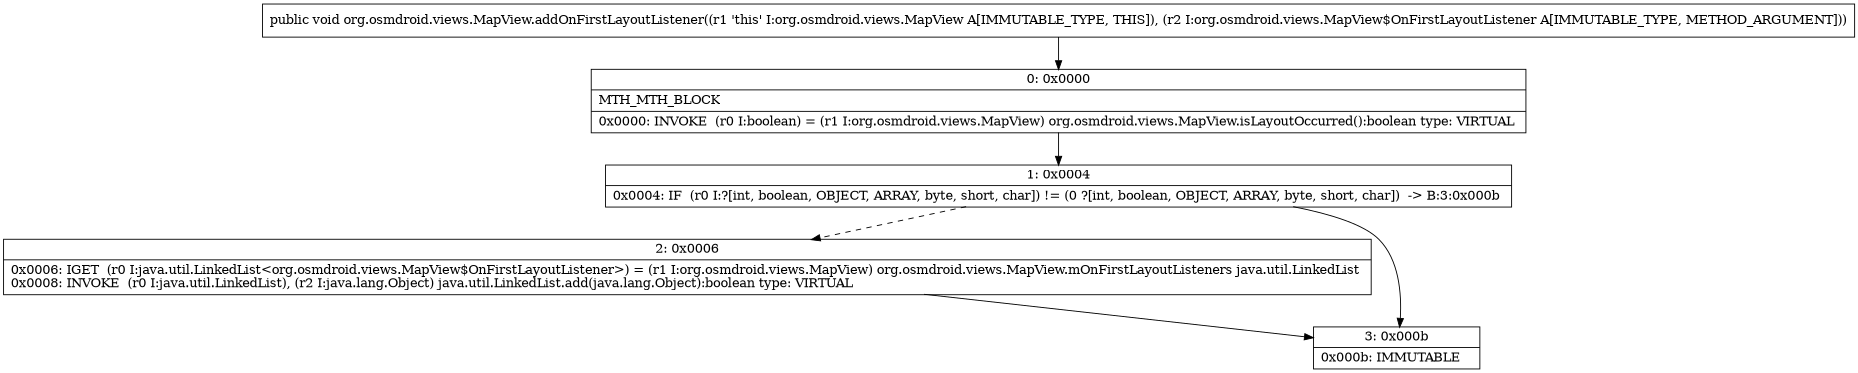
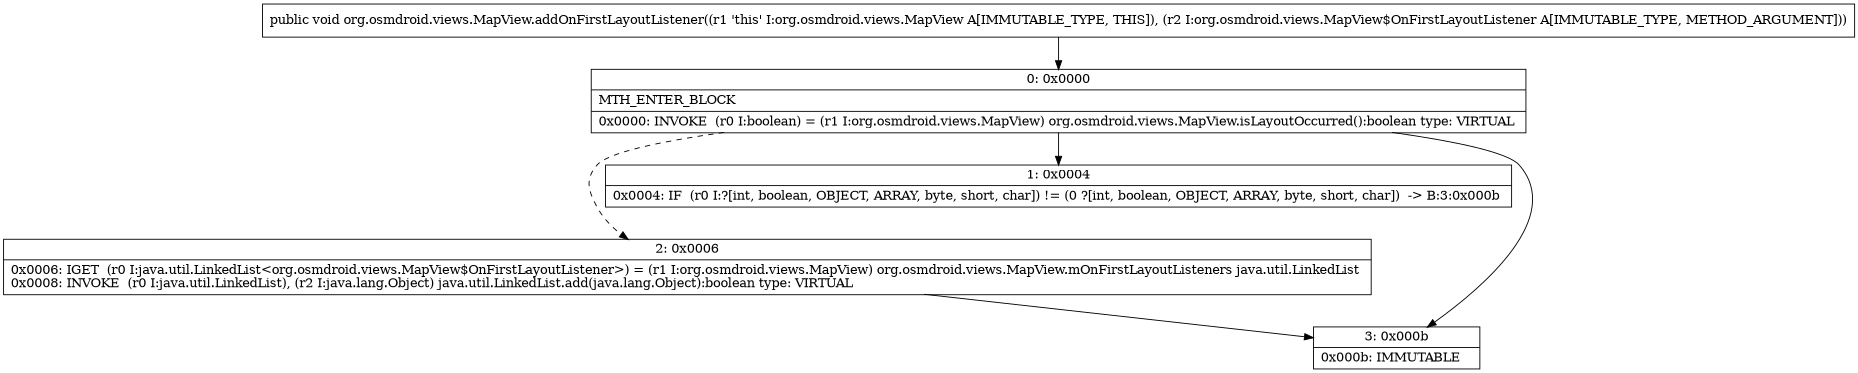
(659, 100) -> (667, 100)
(893, 222) -> (619, 154)
(1376, 237) -> (1531, 195)
